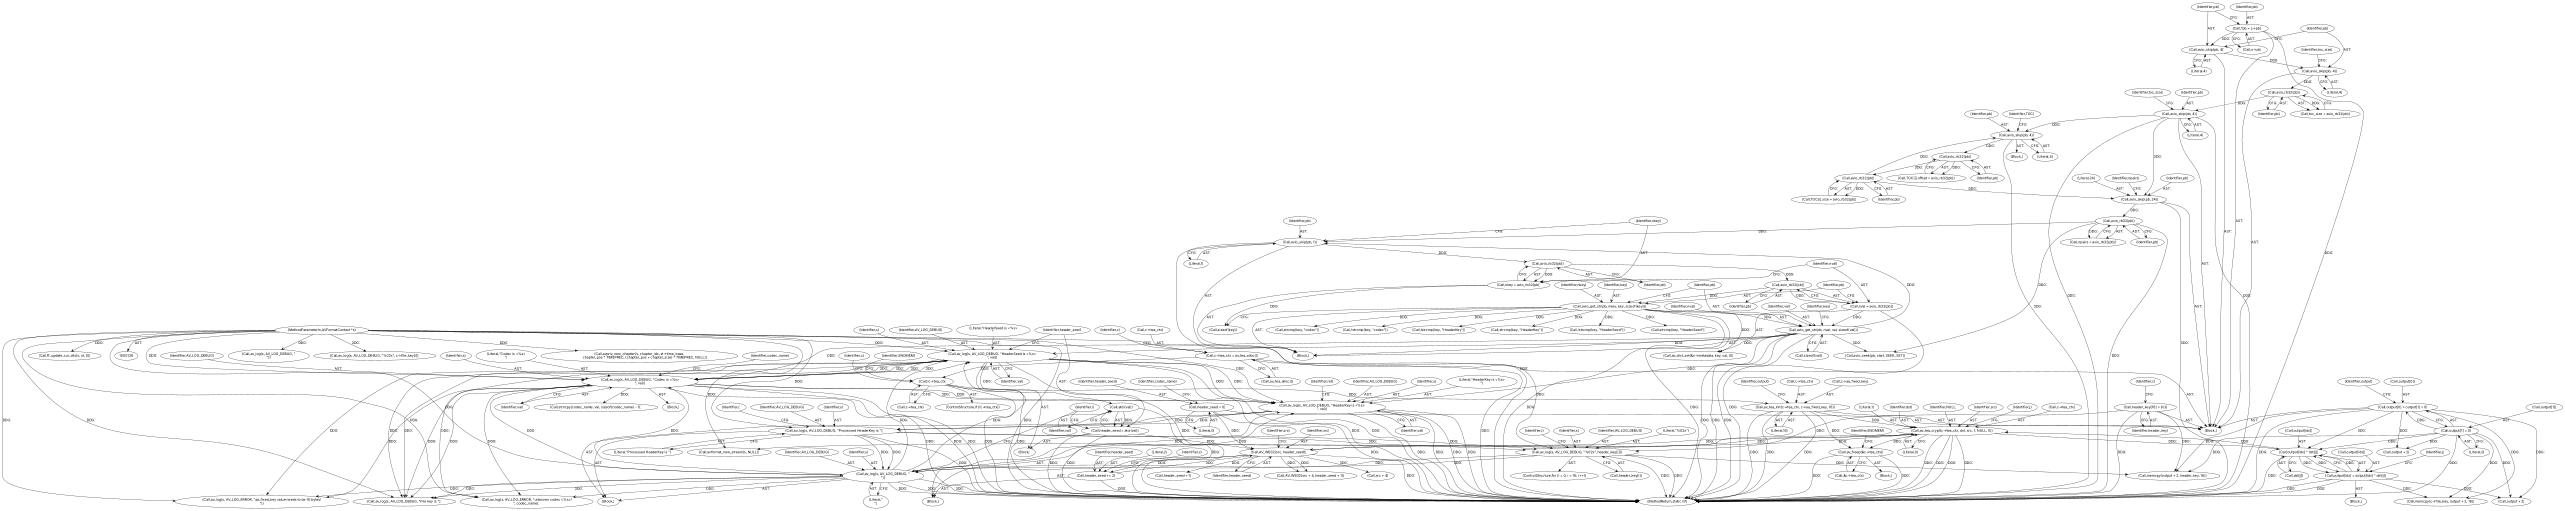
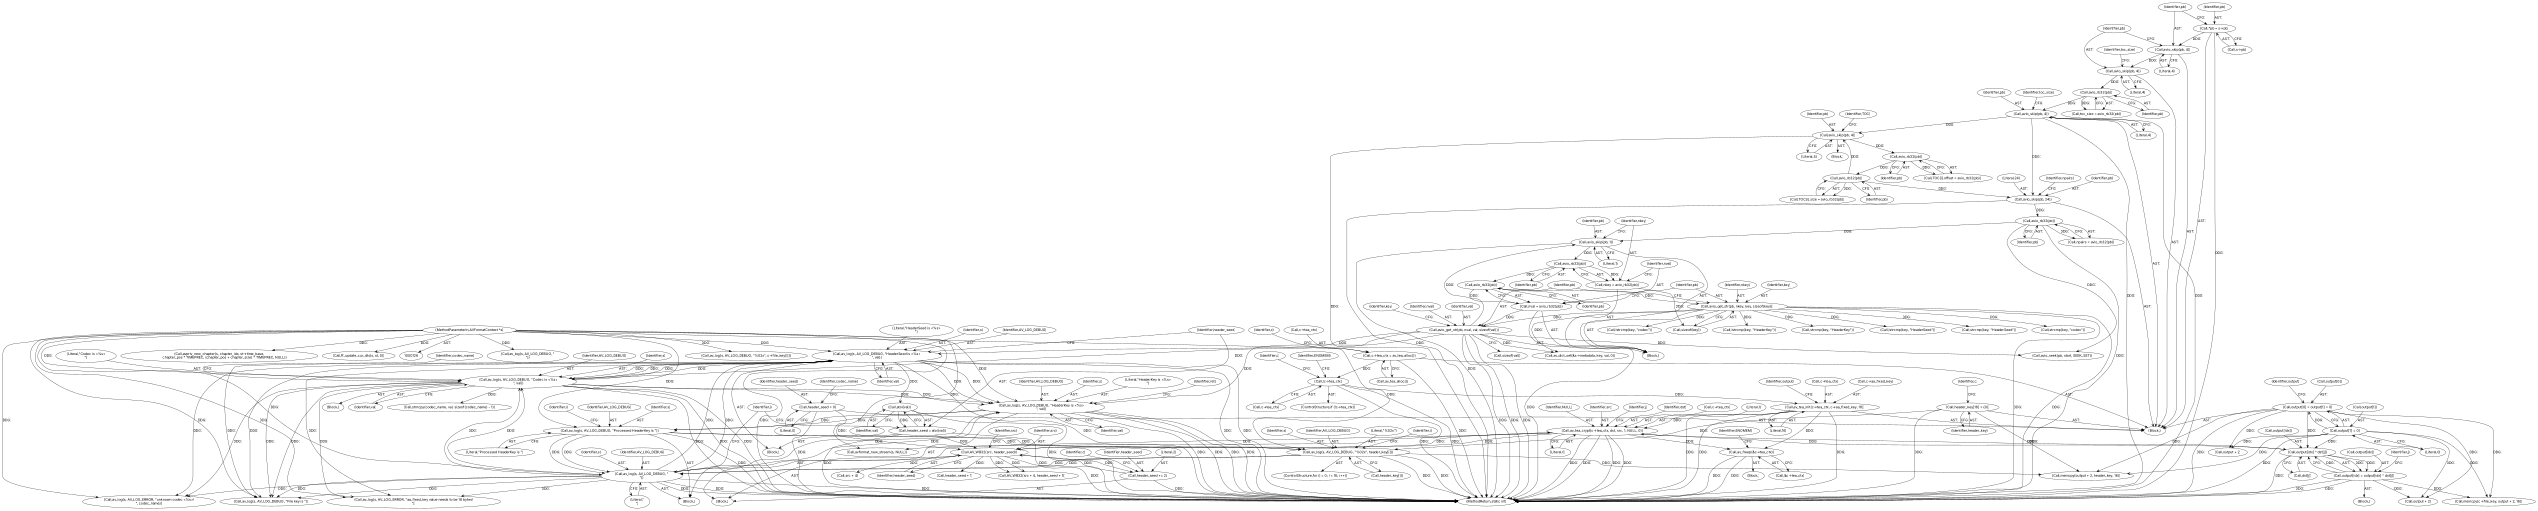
none -> (1717, 322)
(1818, 345) -> none
